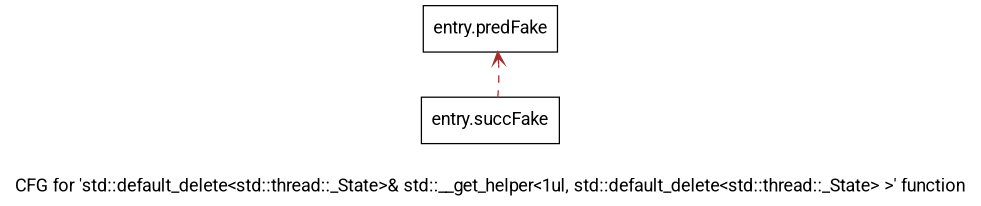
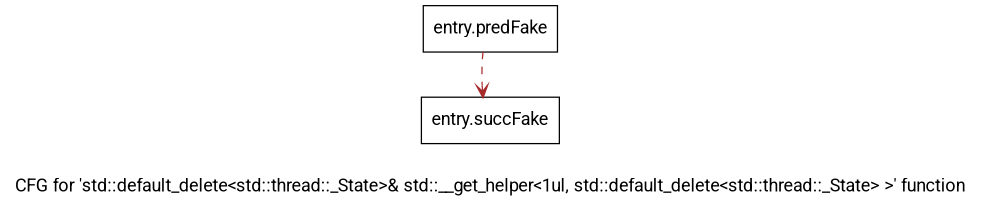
(499, 81) -> (482, 68)
